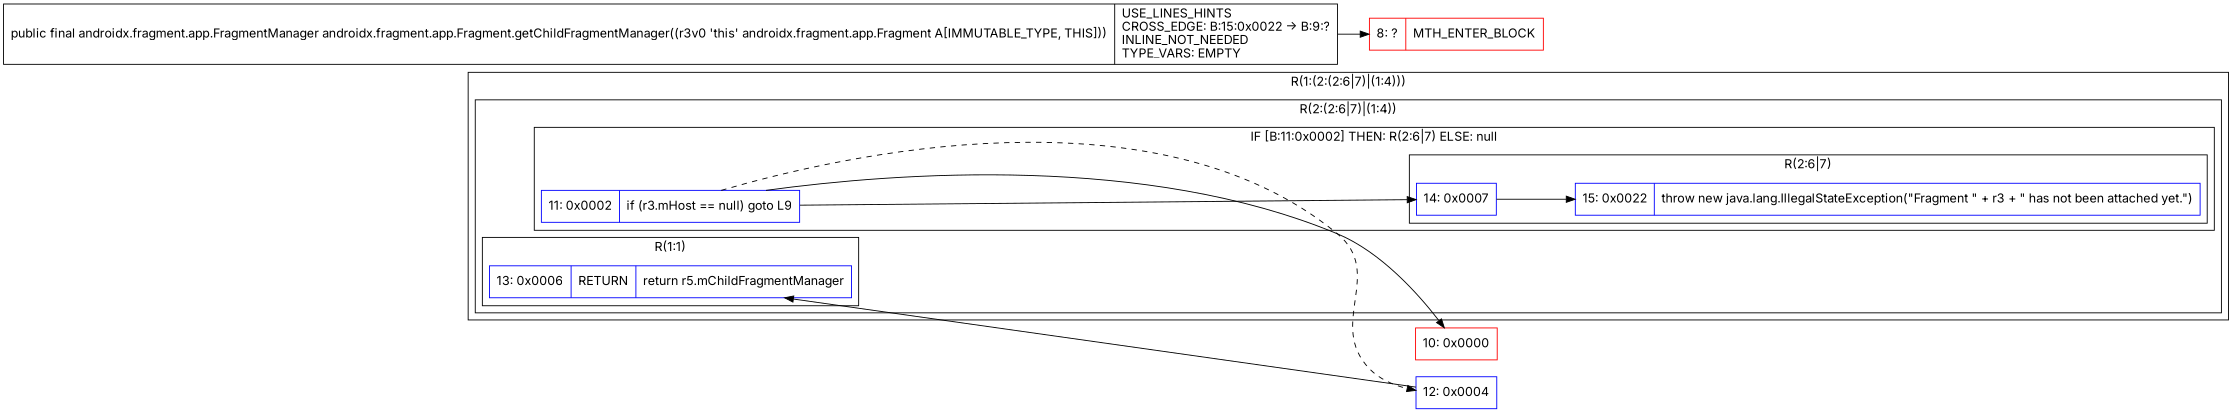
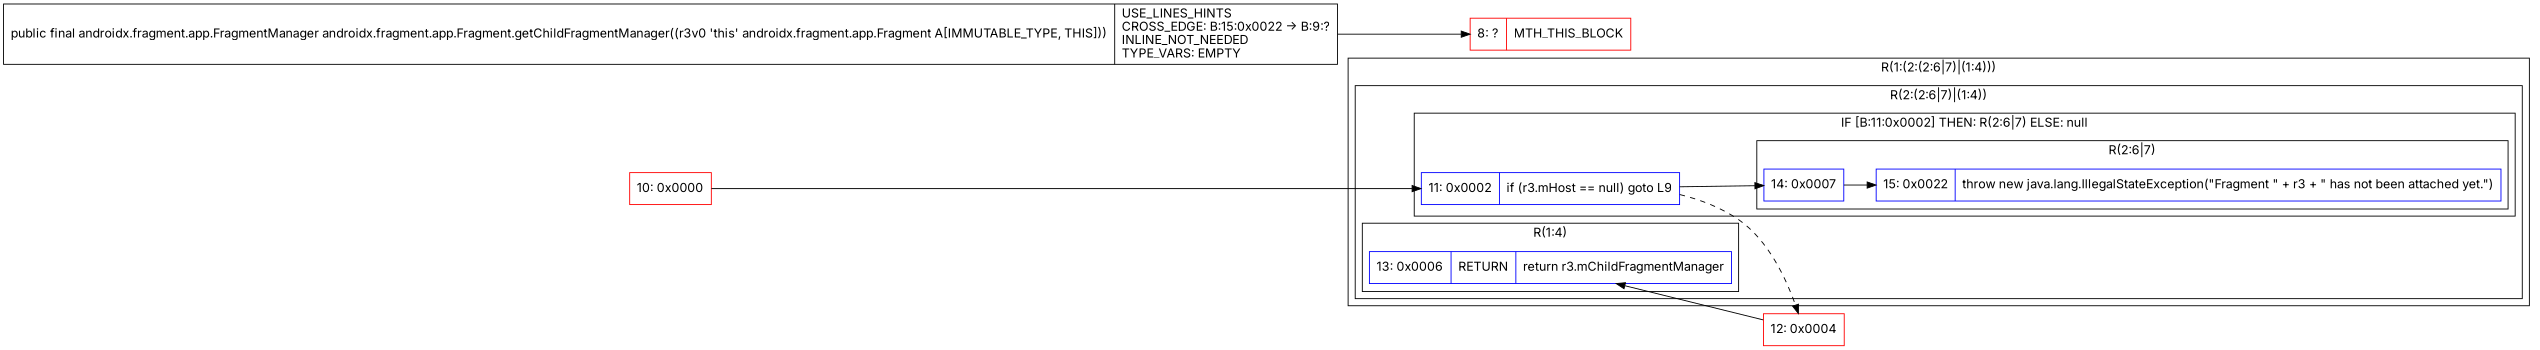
(1475, 34) -> (1569, 34)
(1122, 182) -> (1062, 189)
(671, 248) -> (1550, 233)
(744, 281) -> (1624, 267)
(1456, 393) -> (1804, 330)
